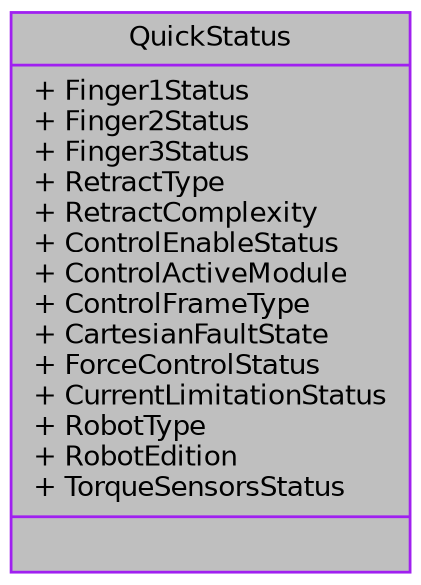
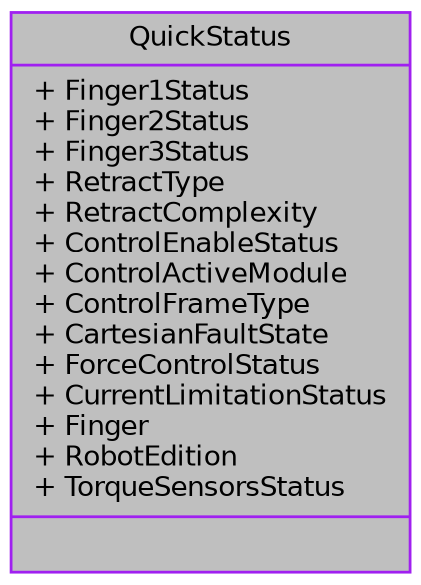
(121, 427) -> (91, 427)
